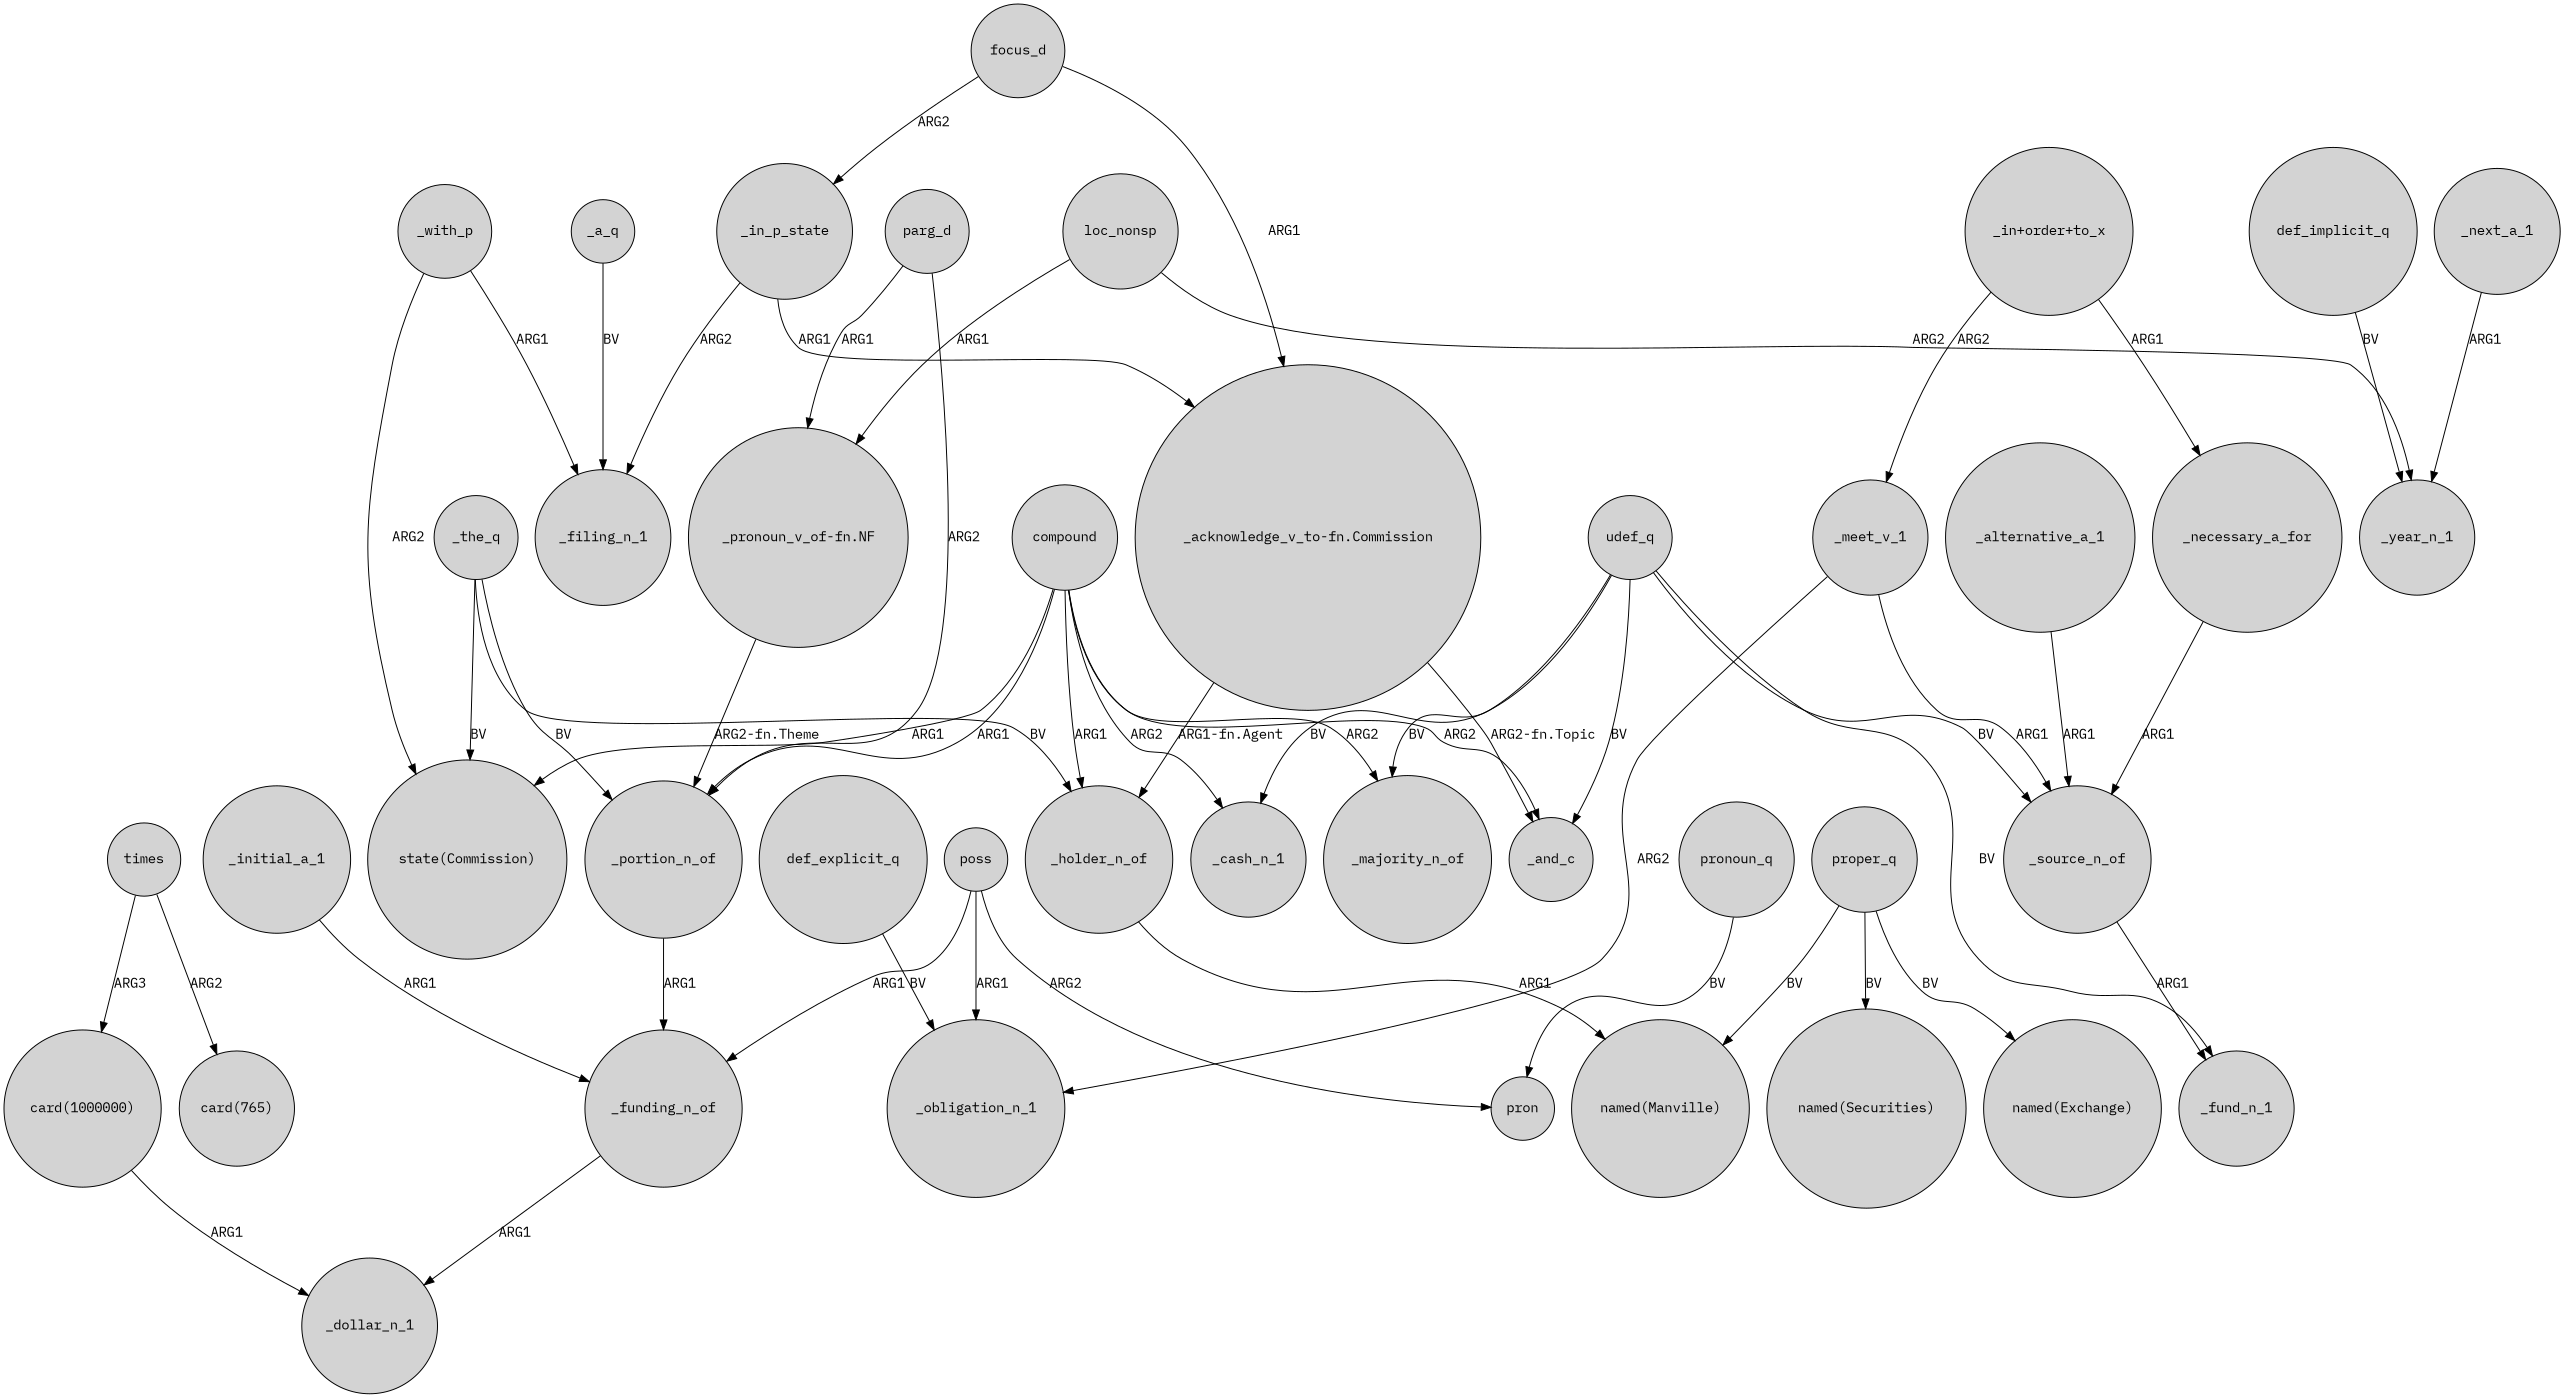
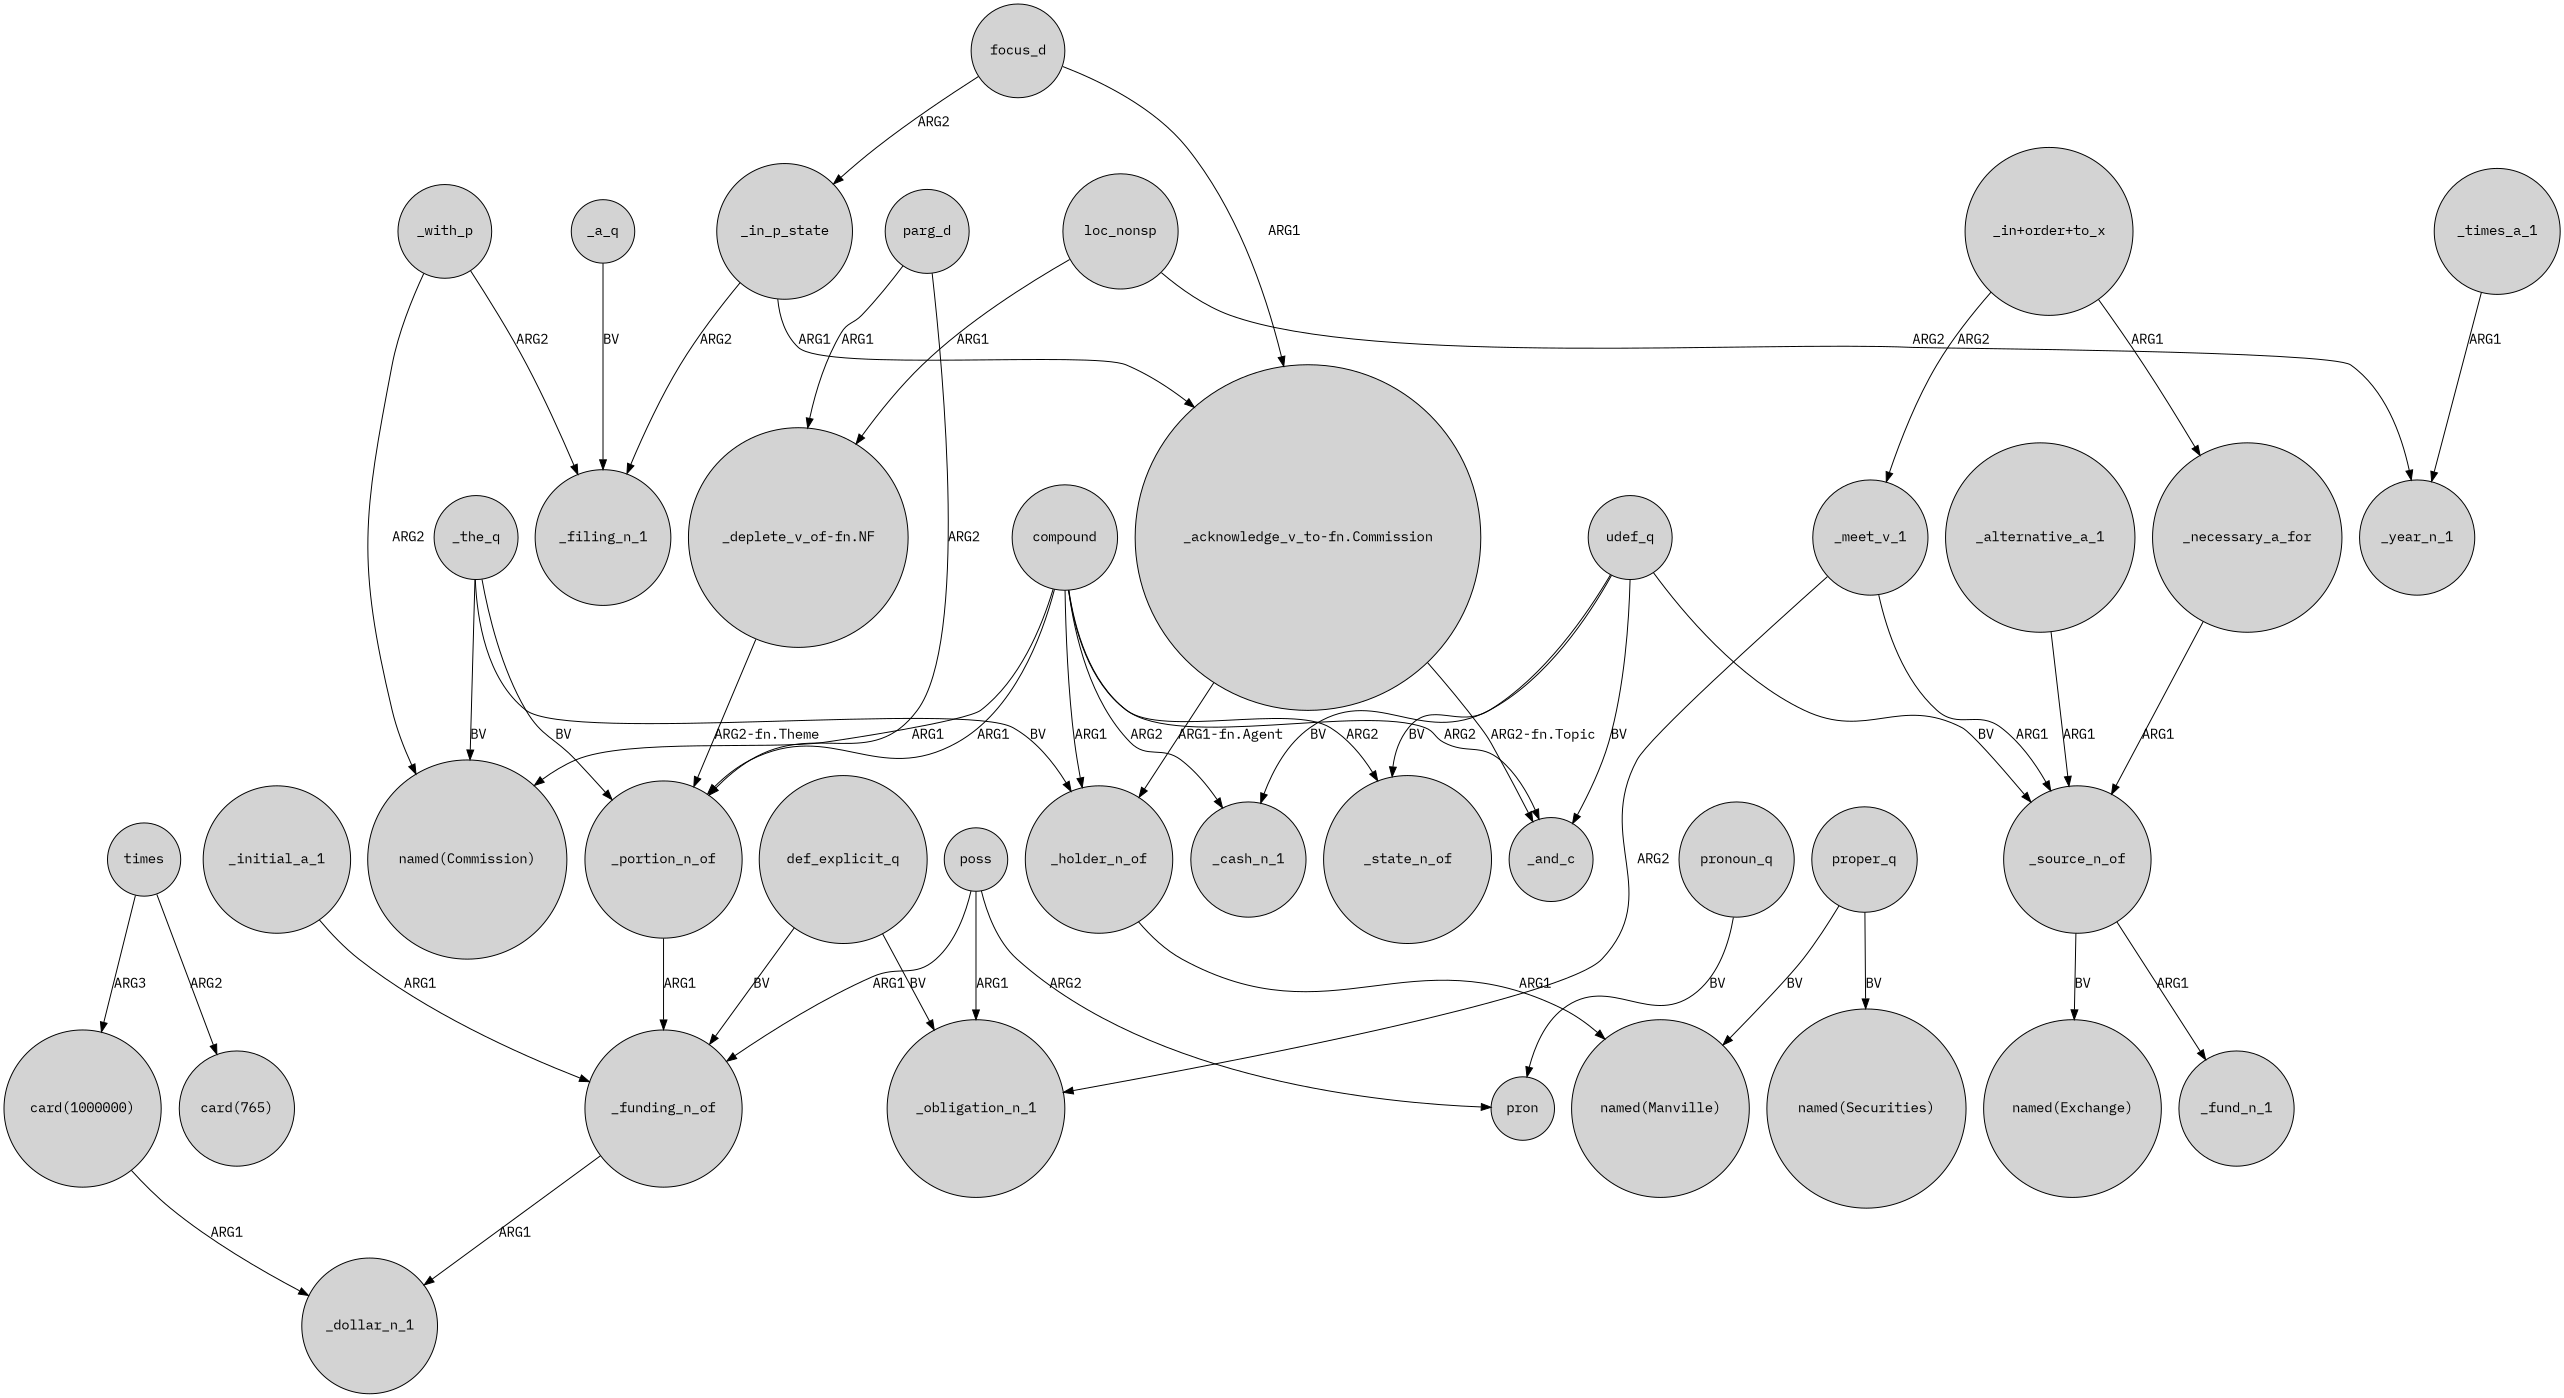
(2333, 231) -> none
(2497, 231) -> (2497, 231)
(533, 340) -> (533, 340)
(798, 538) -> (798, 538)
(1952, 819) -> none
(467, 860) -> (467, 860)
(1408, 860) -> (1408, 860)
none -> (755, 982)
(1924, 993) -> (2075, 971)
